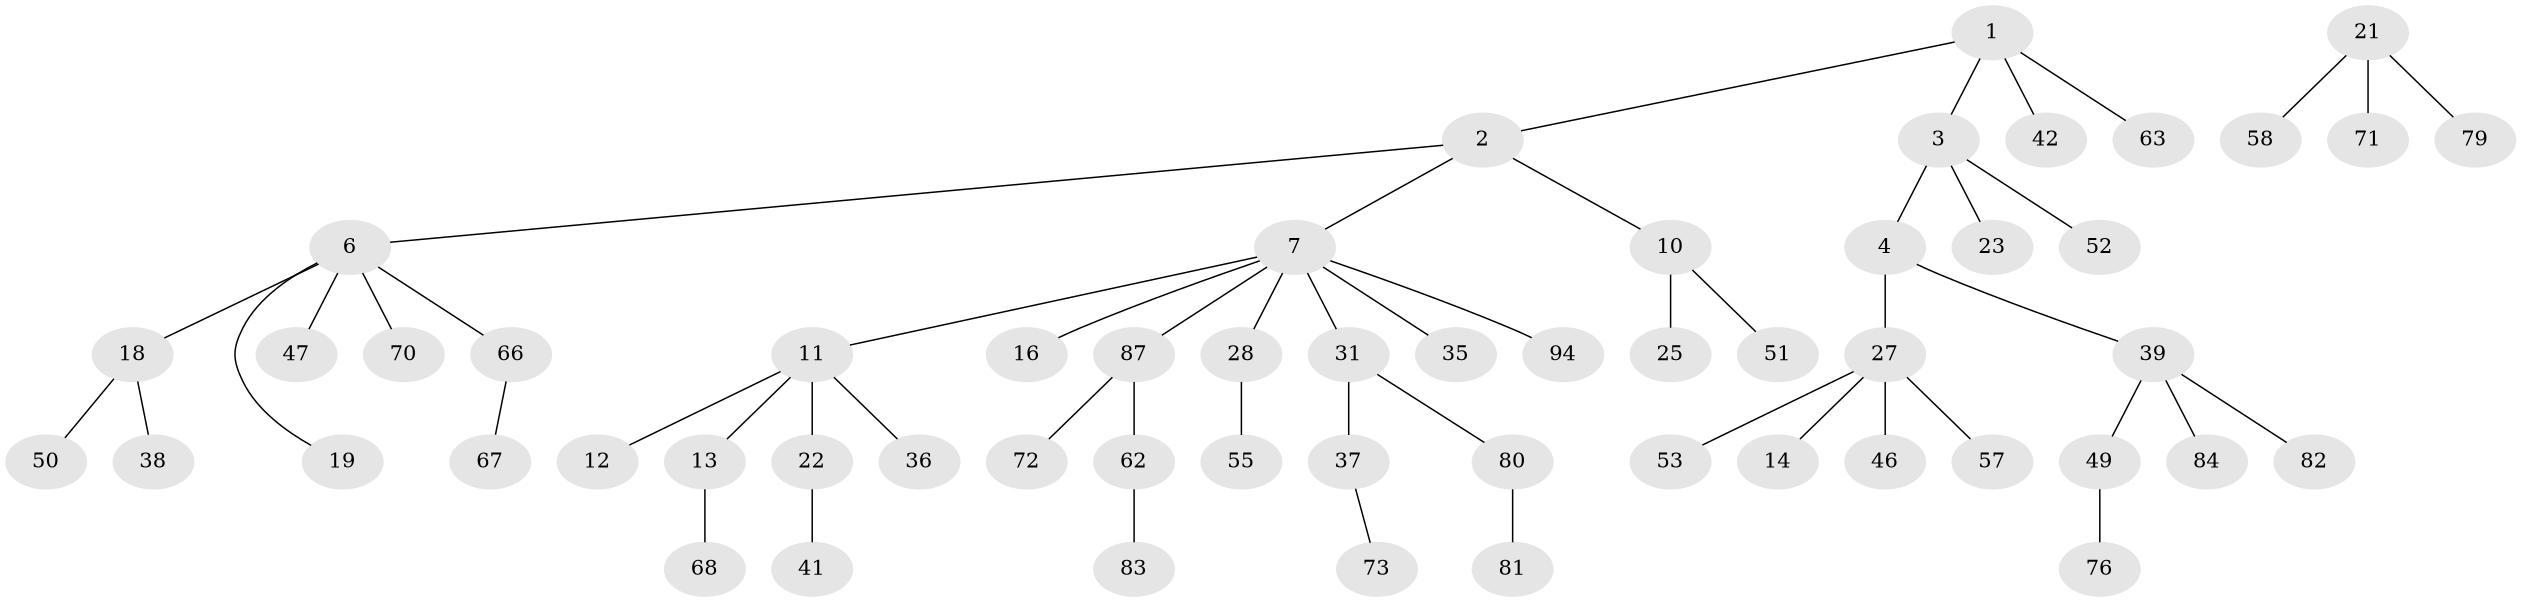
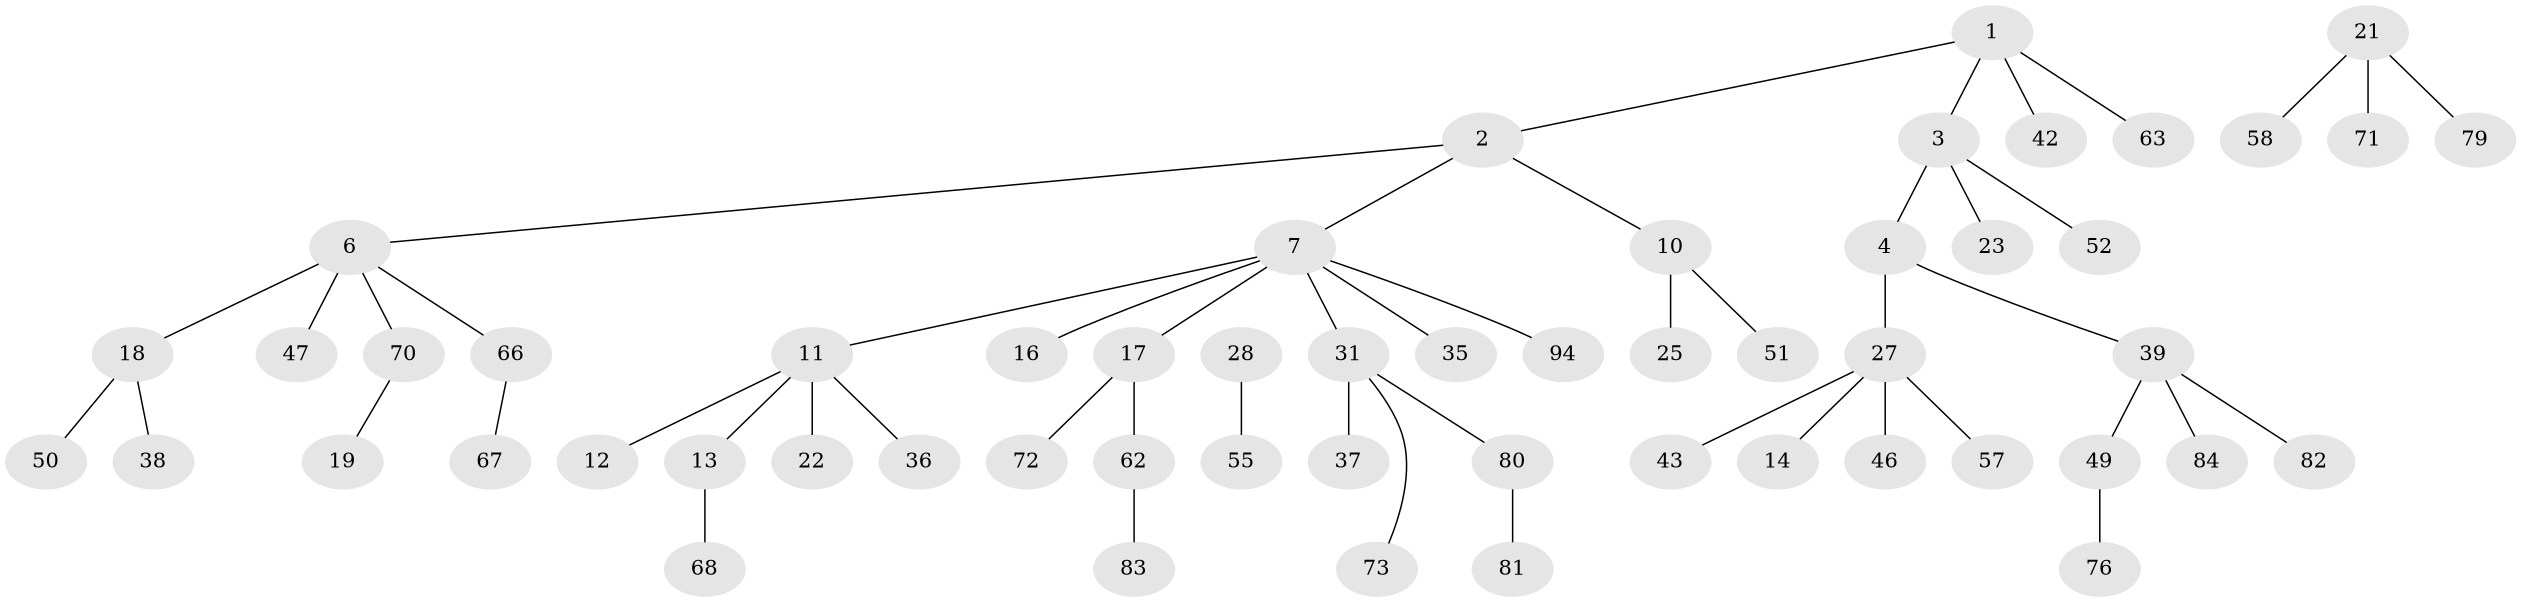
(1268, 301) -> none
(235, 352) -> (373, 408)
(1134, 355) -> (1134, 355)
(1671, 462) -> (1671, 462)
(1363, 516) -> (1406, 457)
(812, 569) -> none
